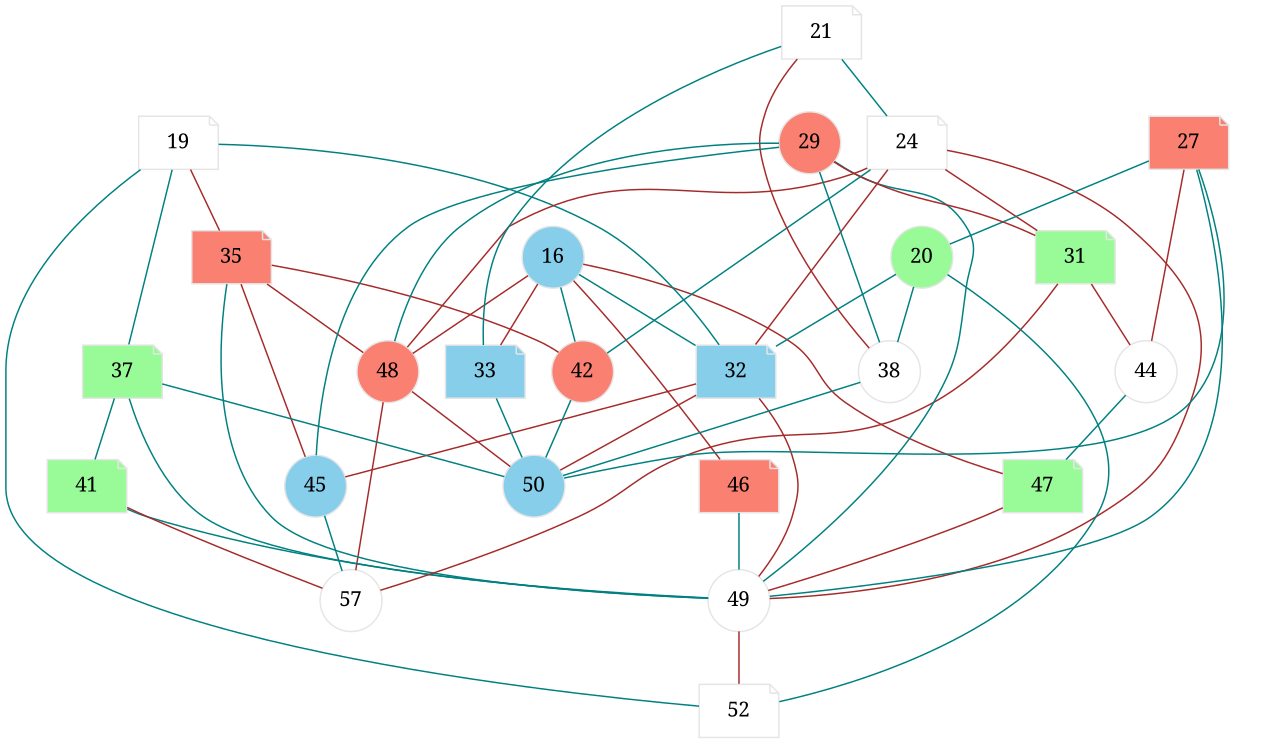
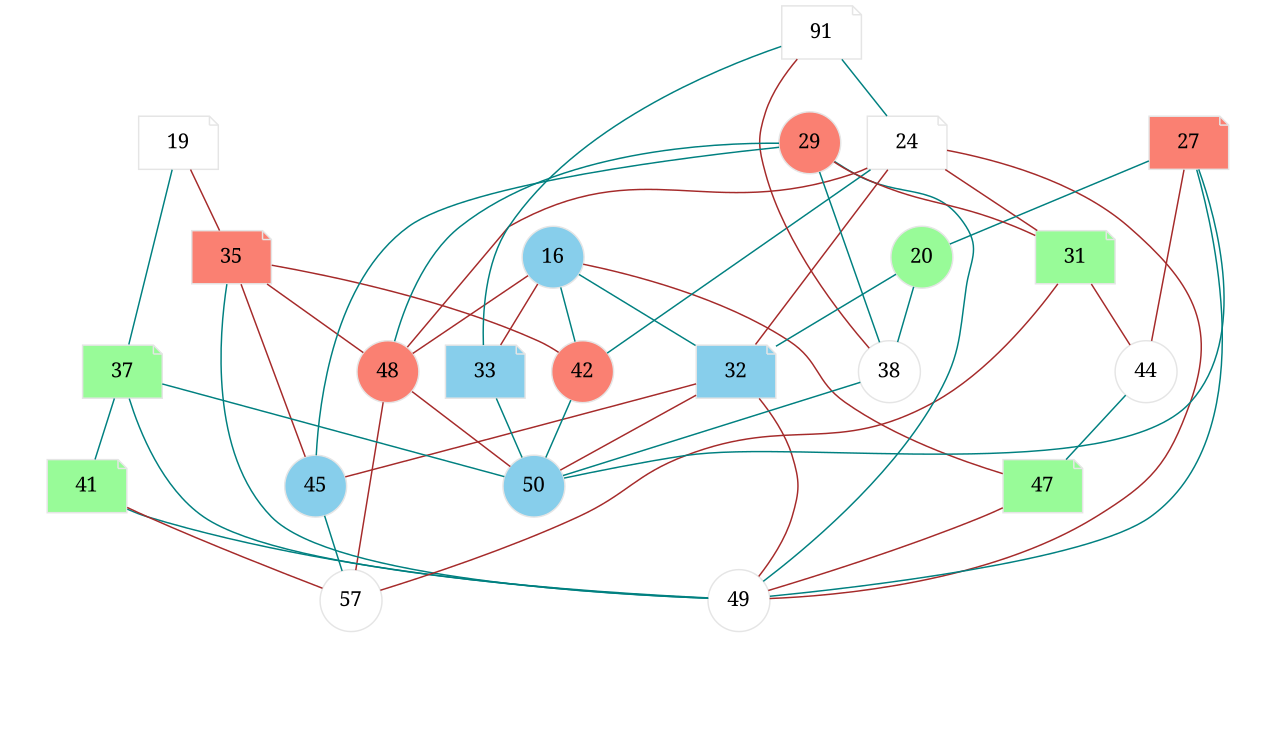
(822, 32) -> (822, 32)
(482, 181) -> none
(739, 486) -> none
(739, 711) -> none
